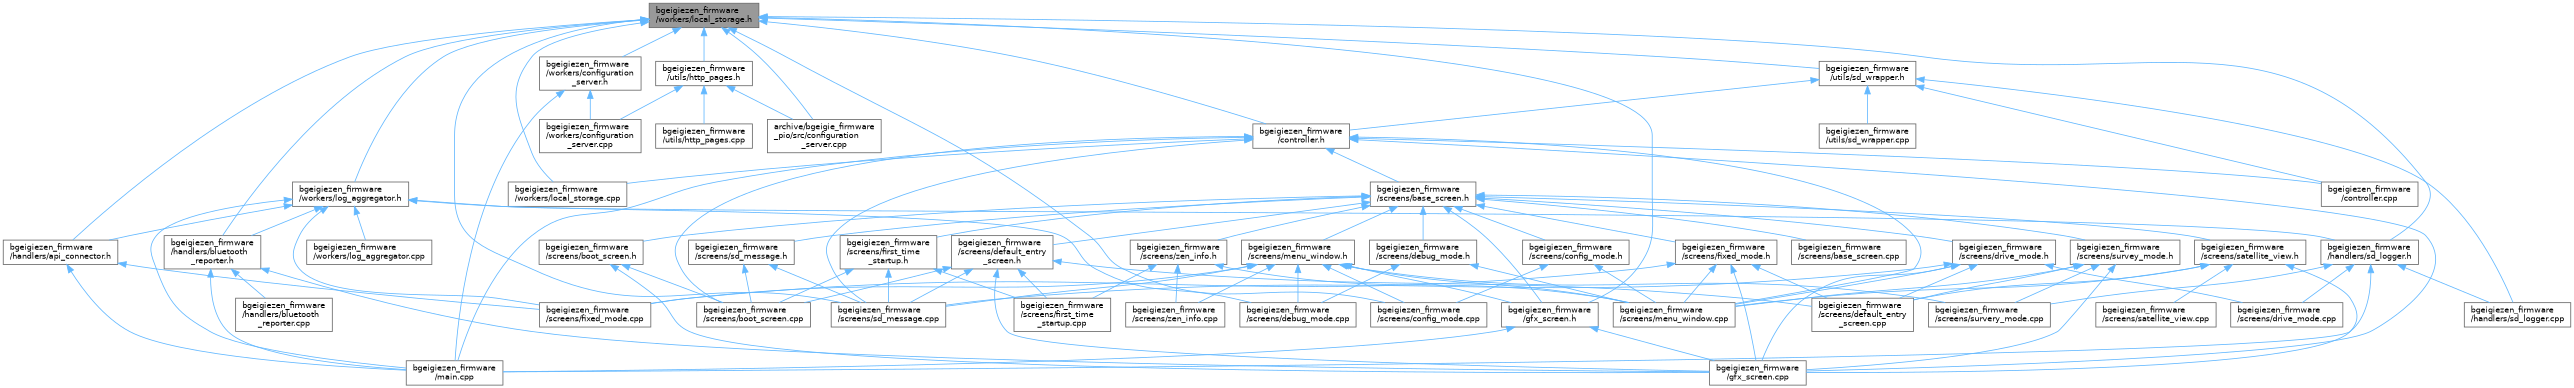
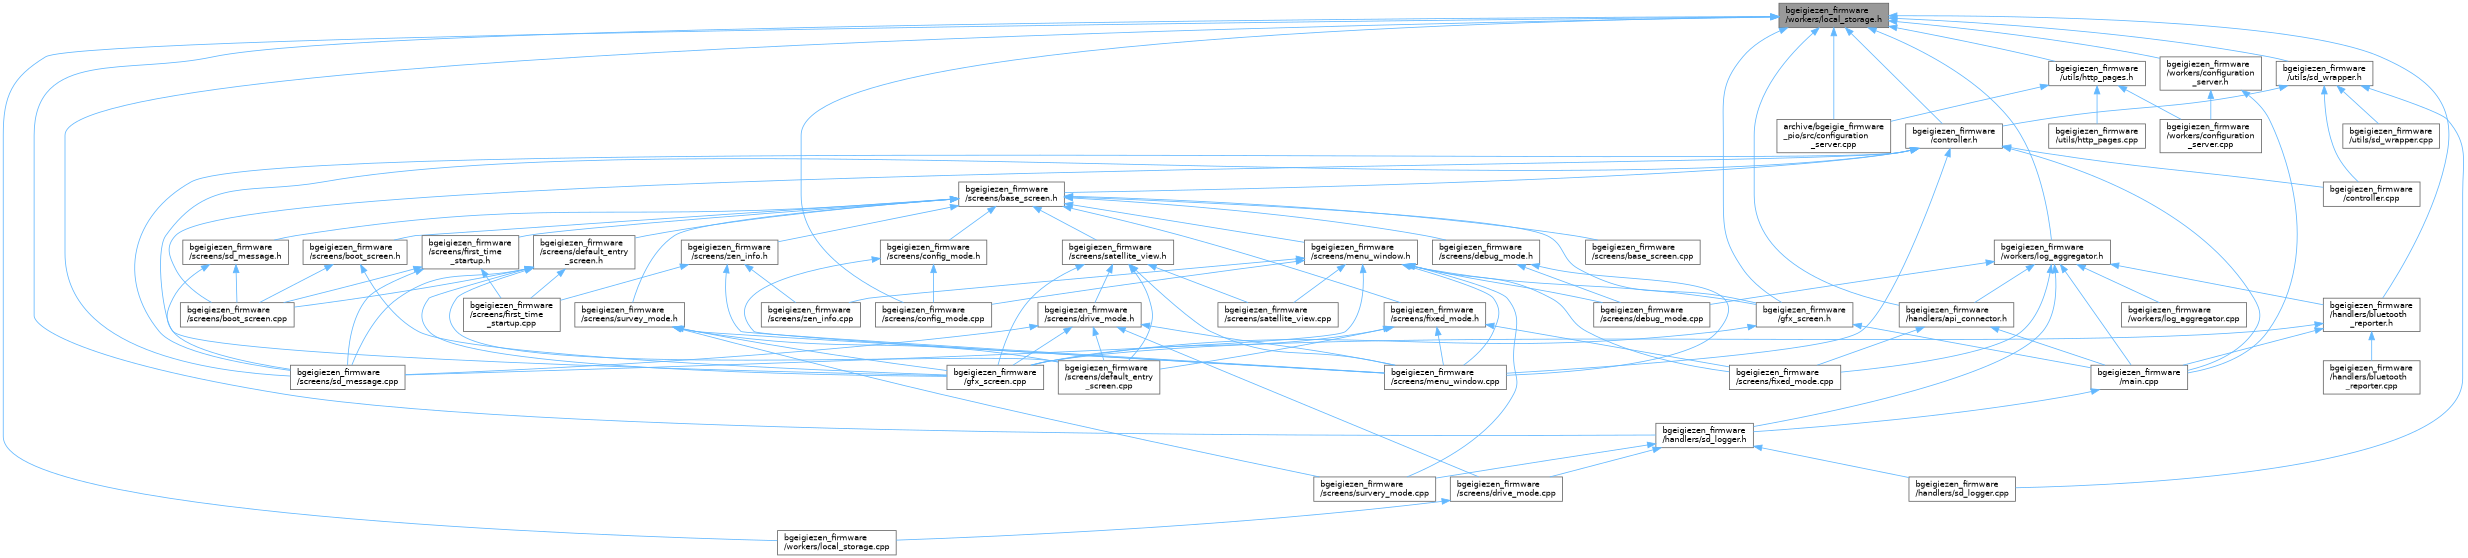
(935, 156) -> (1169, 526)
(1660, 210) -> (1105, 282)
none -> (1316, 286)
(1555, 362) -> (1923, 416)
